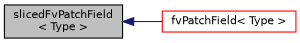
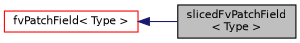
(148, 22) -> (164, 22)
